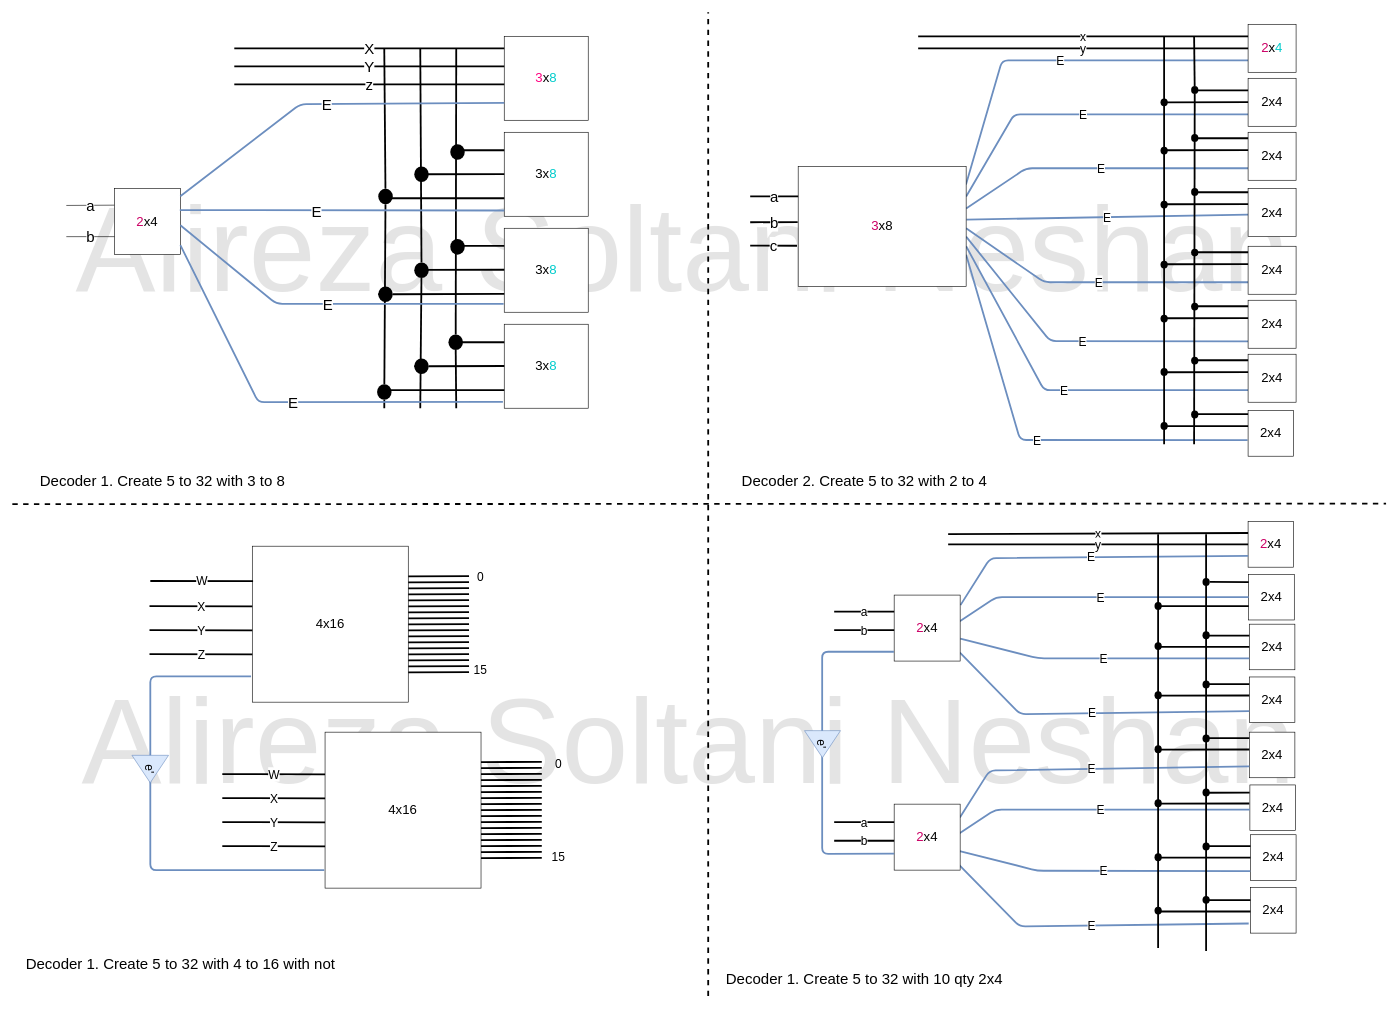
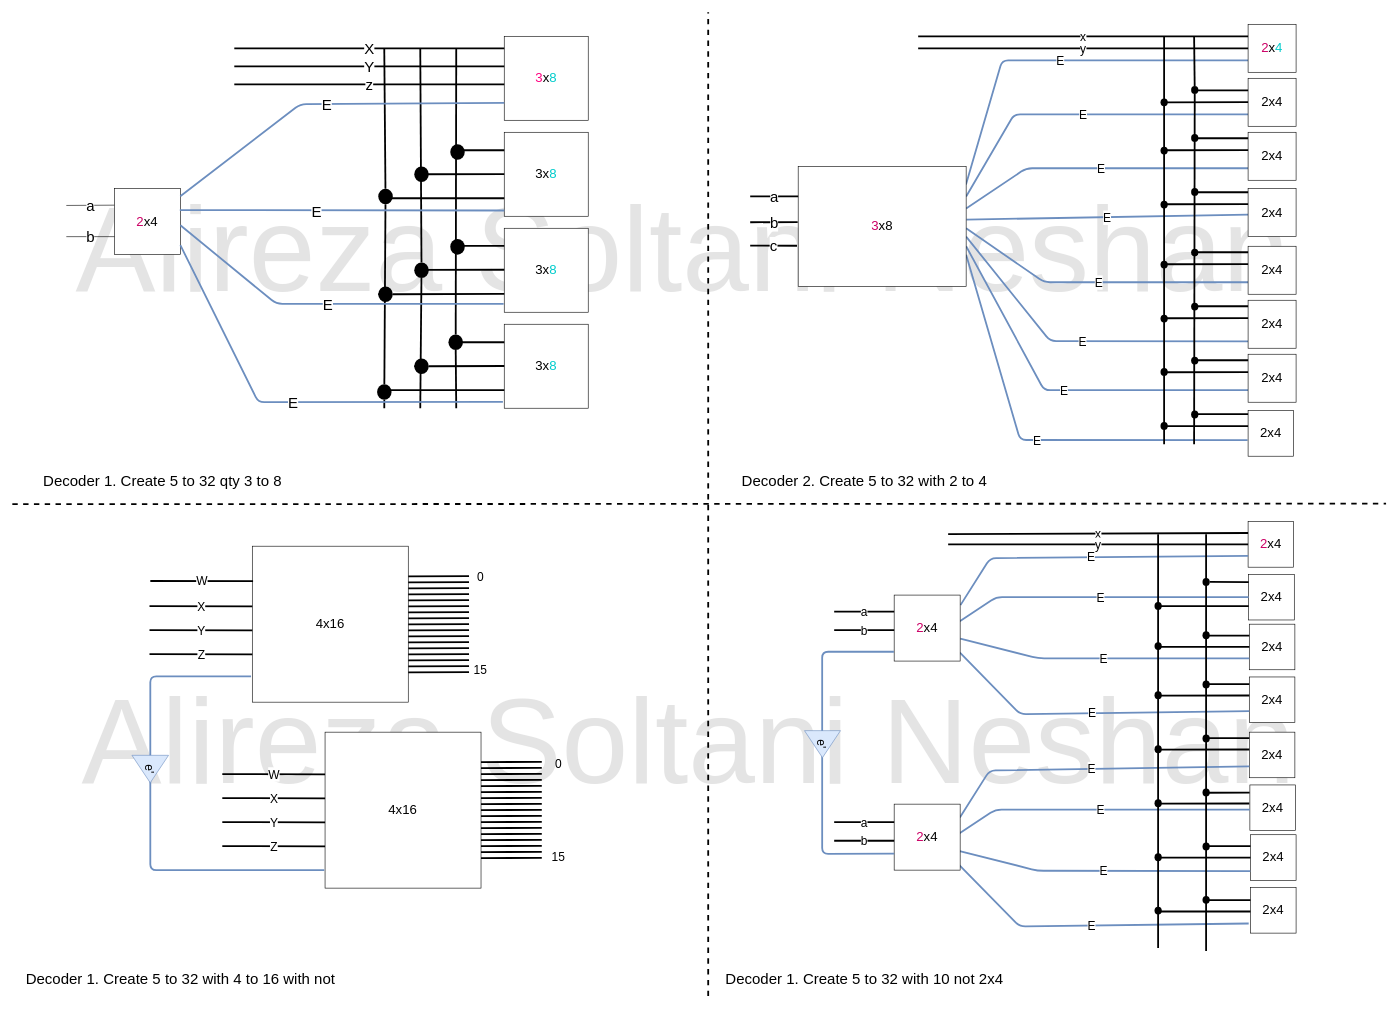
(163, 480) -> (163, 480)
(180, 963) -> (180, 978)
(865, 978) -> (865, 978)
